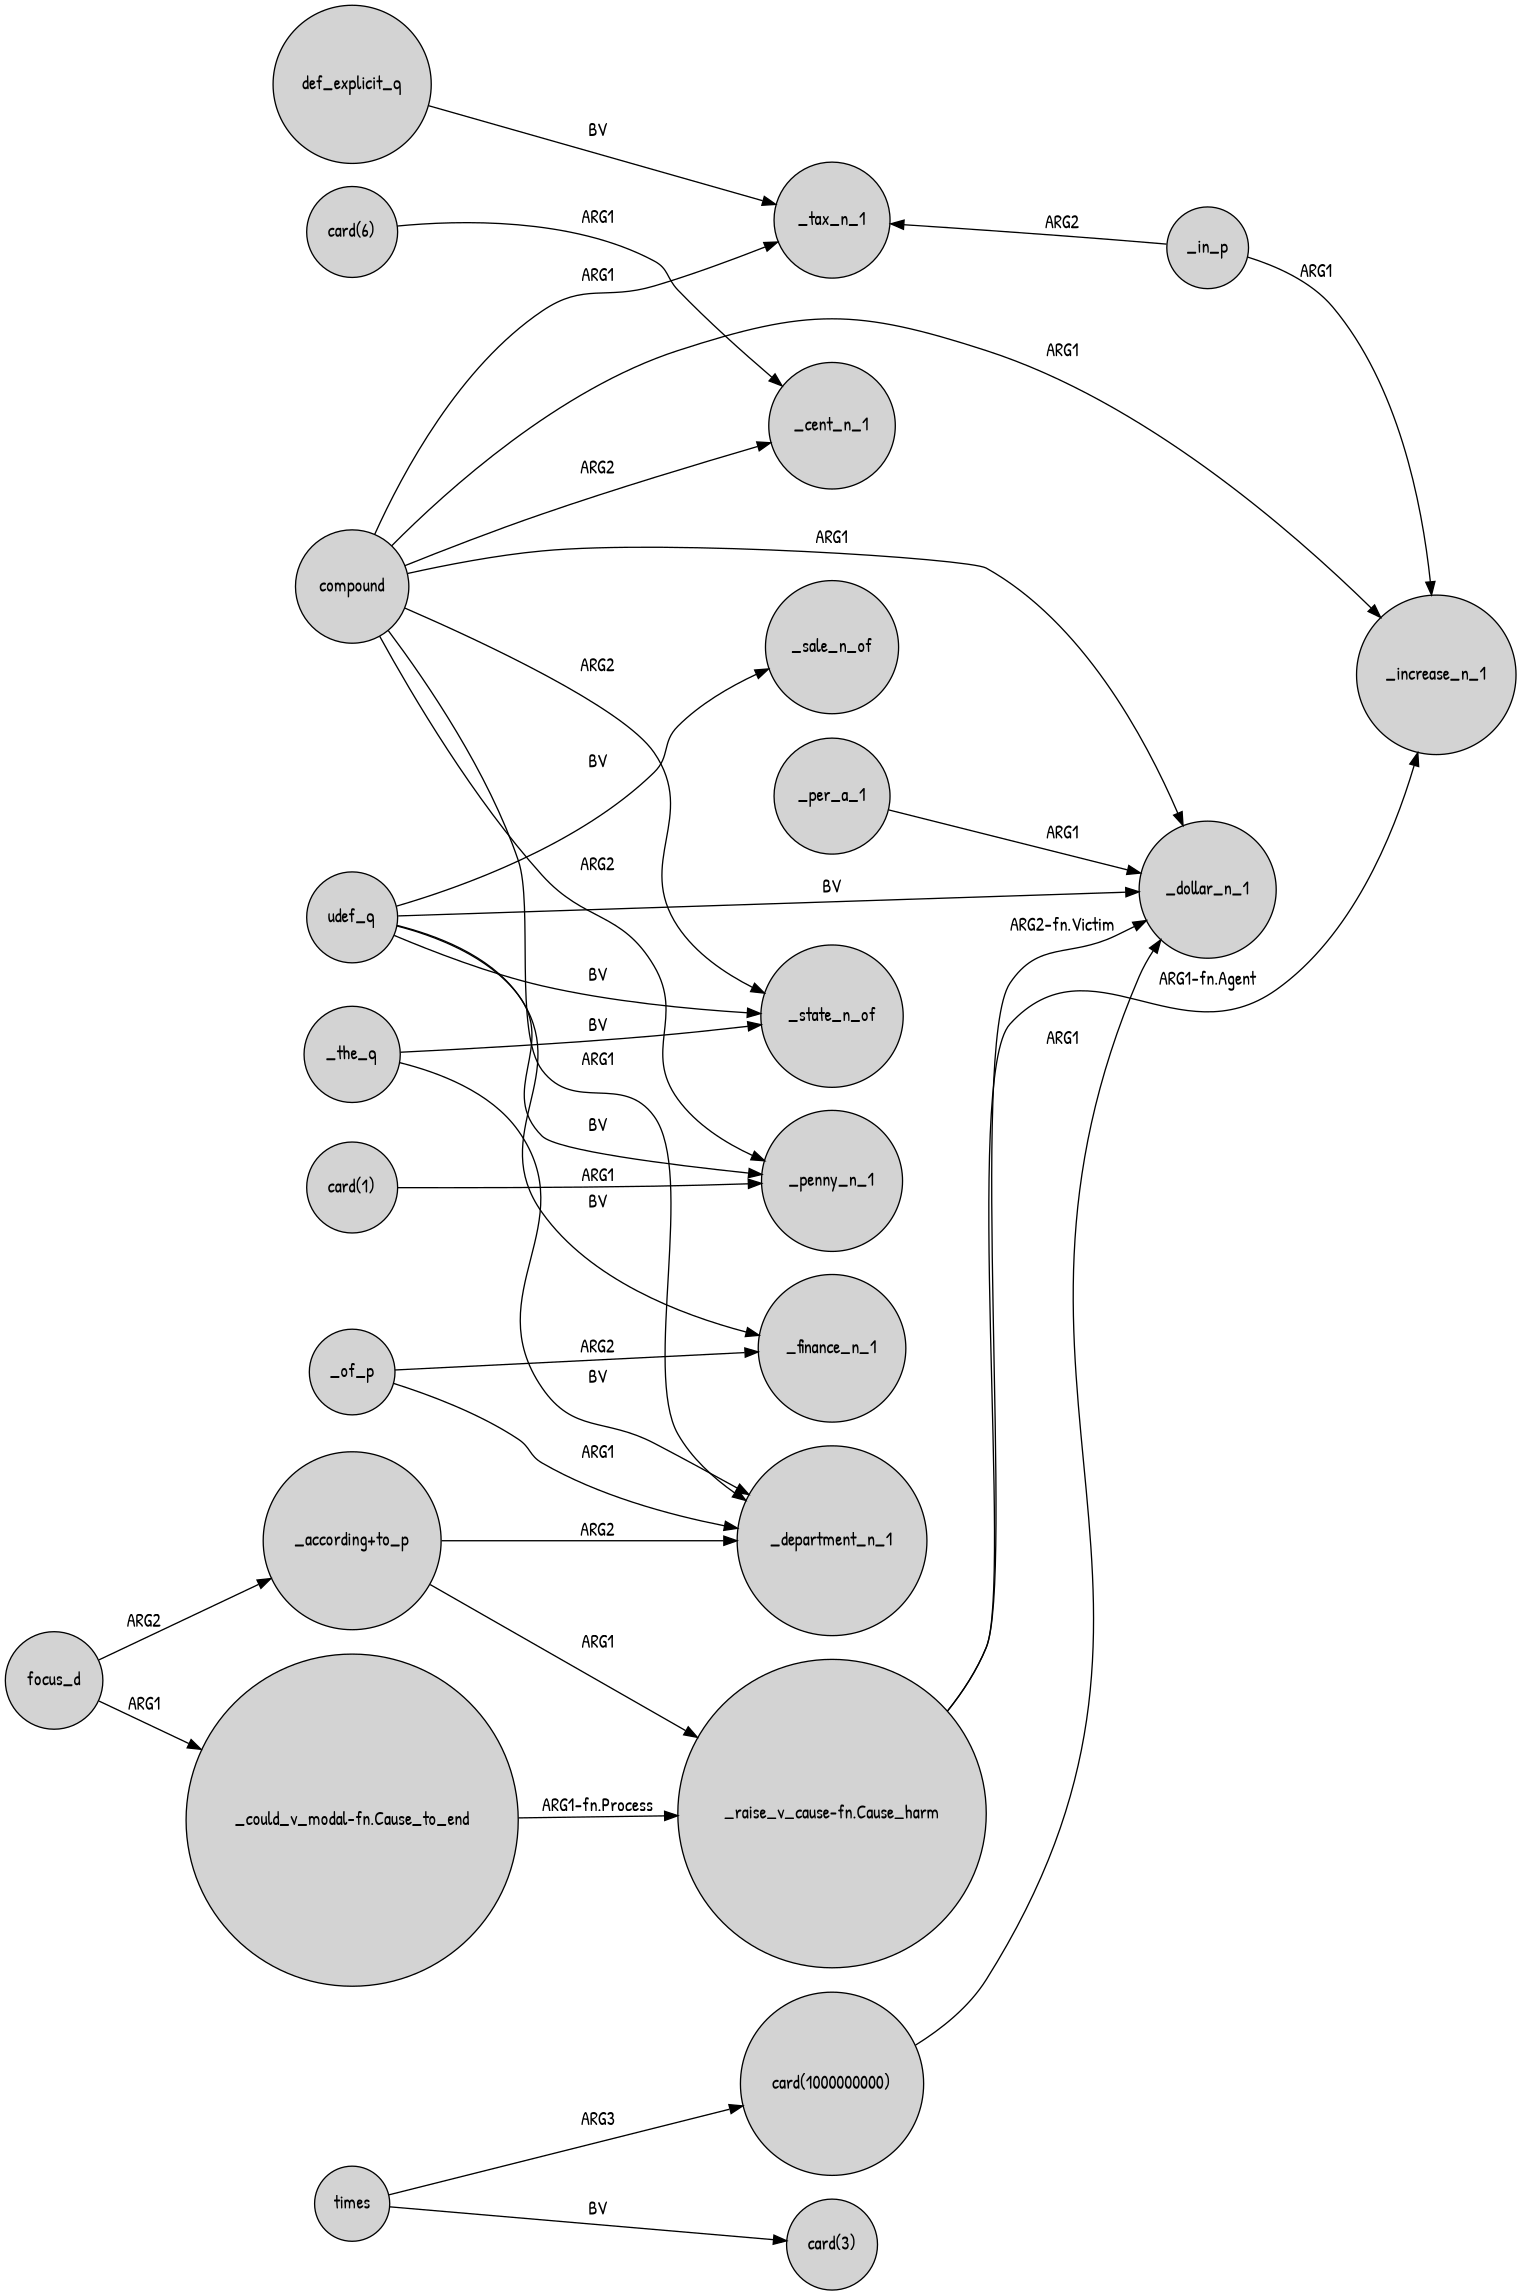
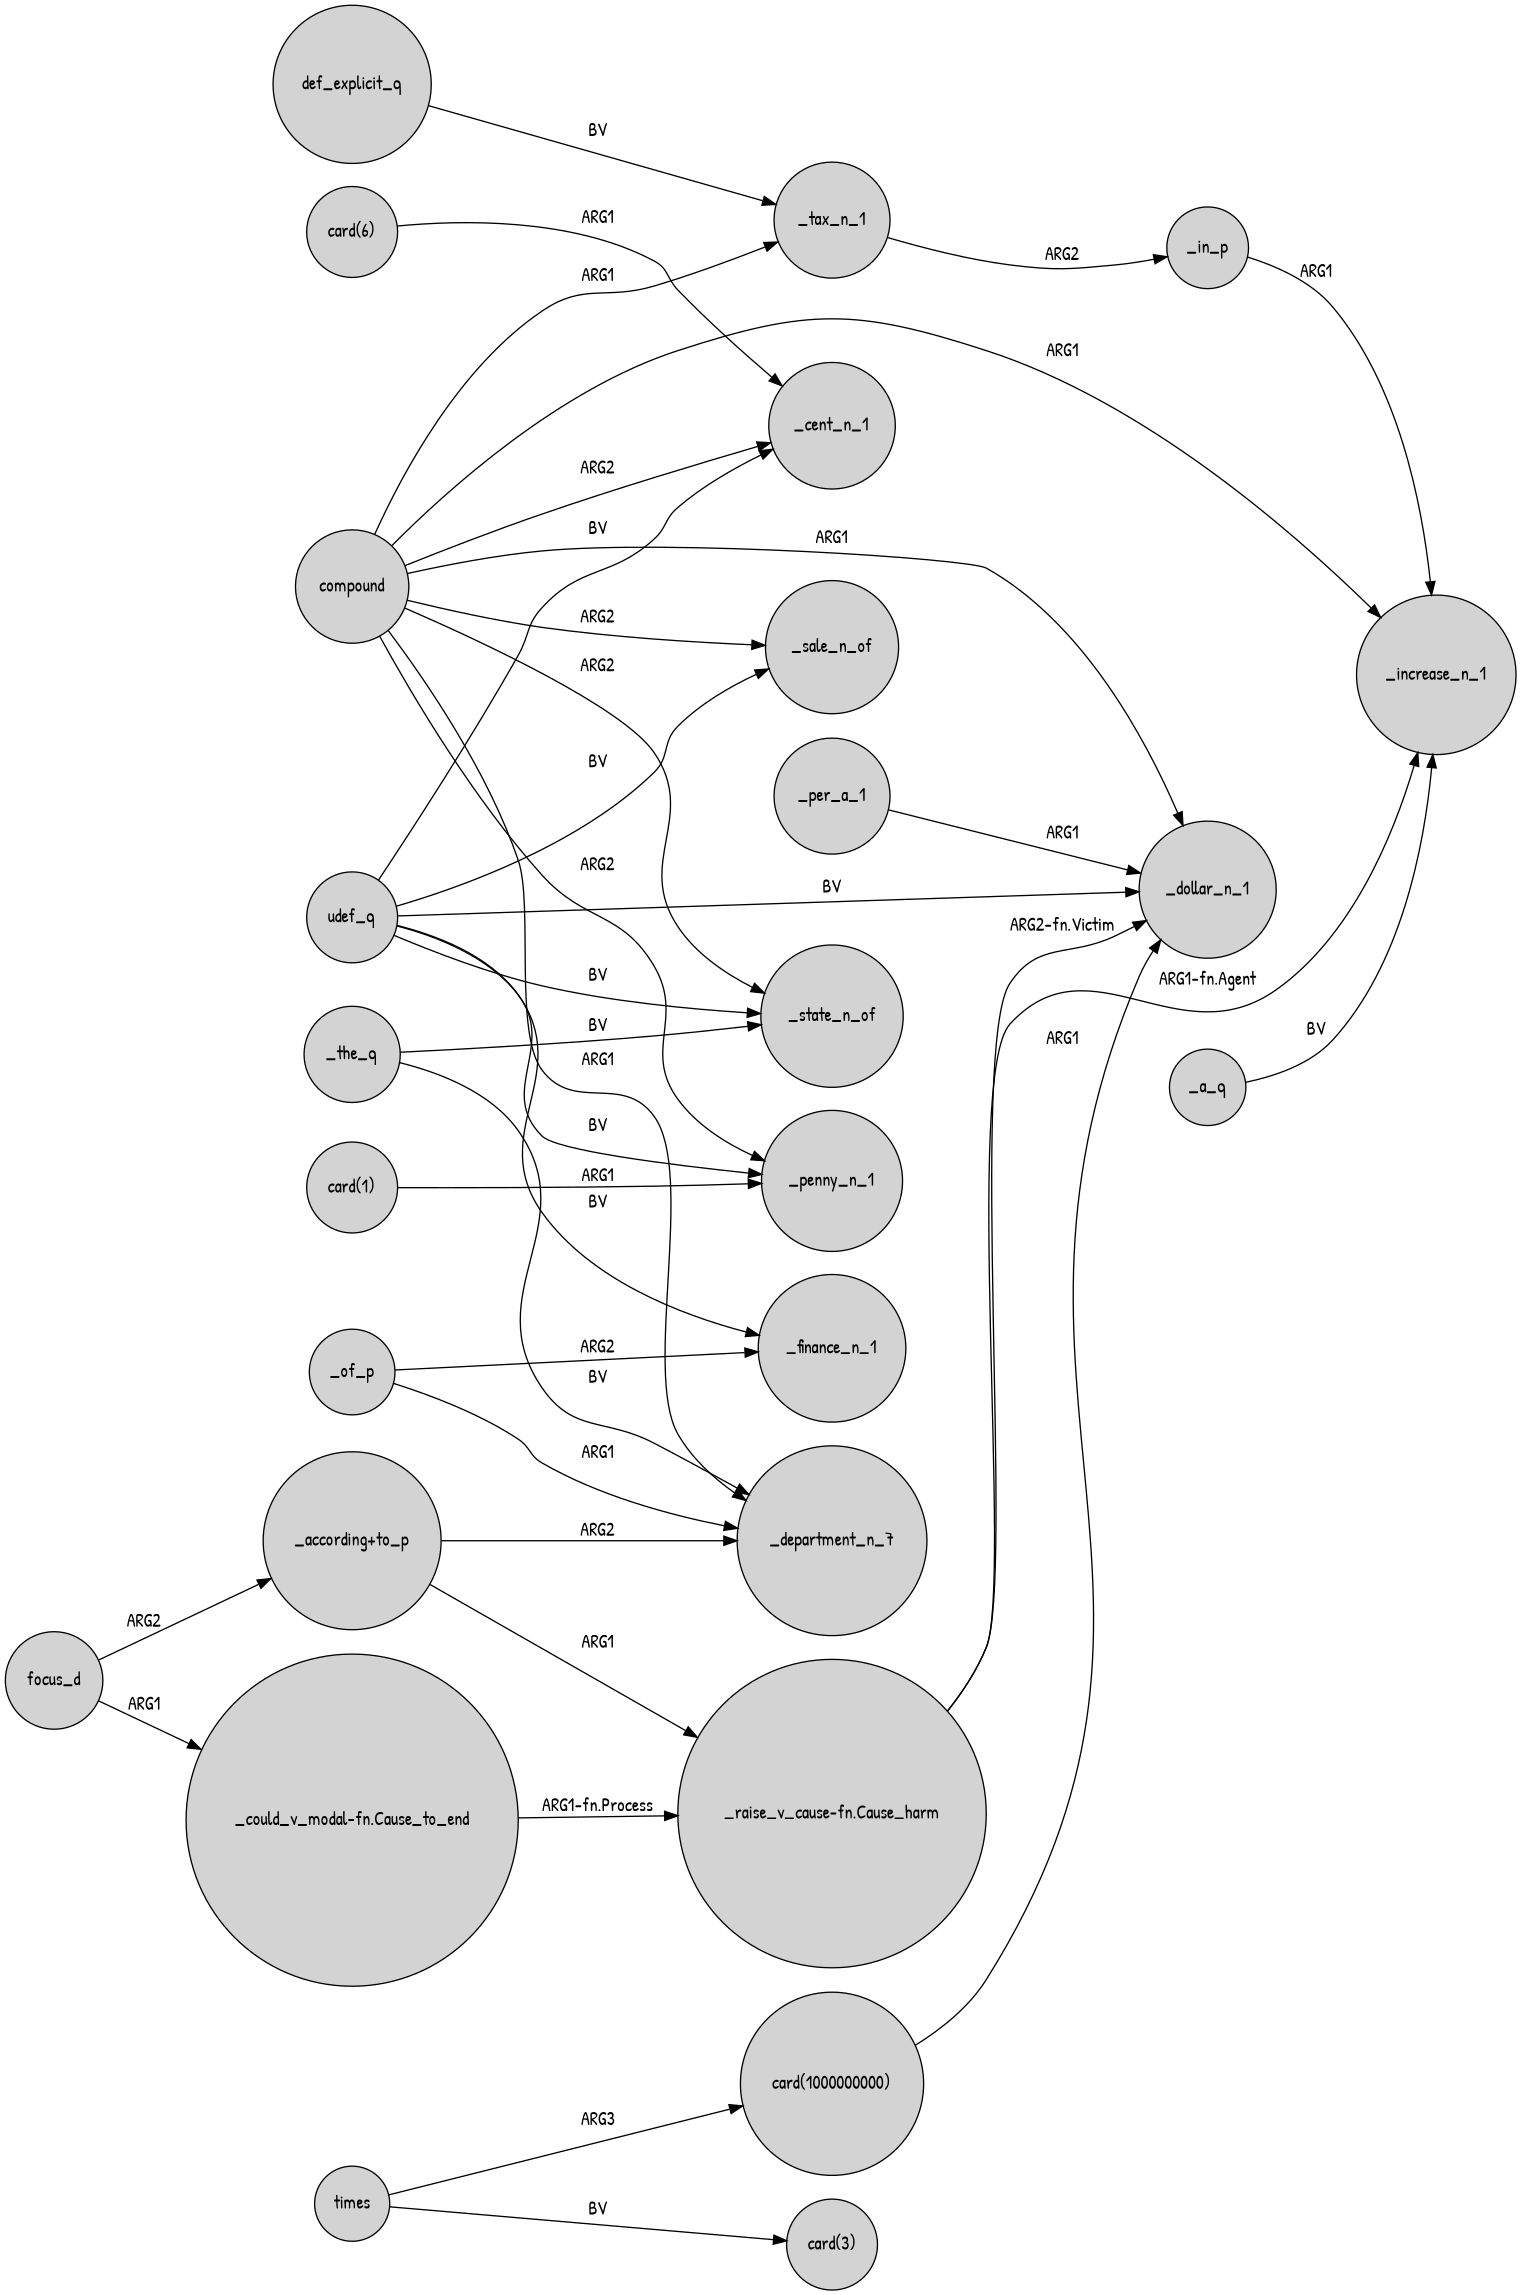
(1035, 234) -> (1020, 266)
none -> (578, 632)
none -> (525, 642)
none -> (1208, 1087)
(832, 1541) -> (832, 1541)
